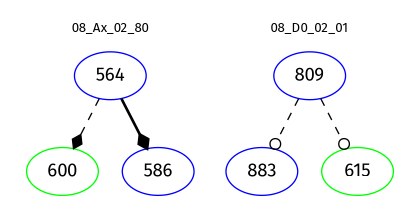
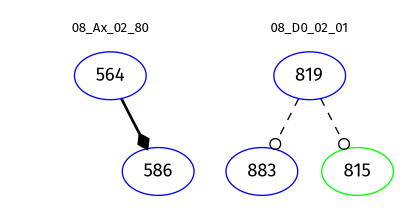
(310, 76) -> (310, 76)
(62, 171) -> none
(358, 171) -> (358, 171)
